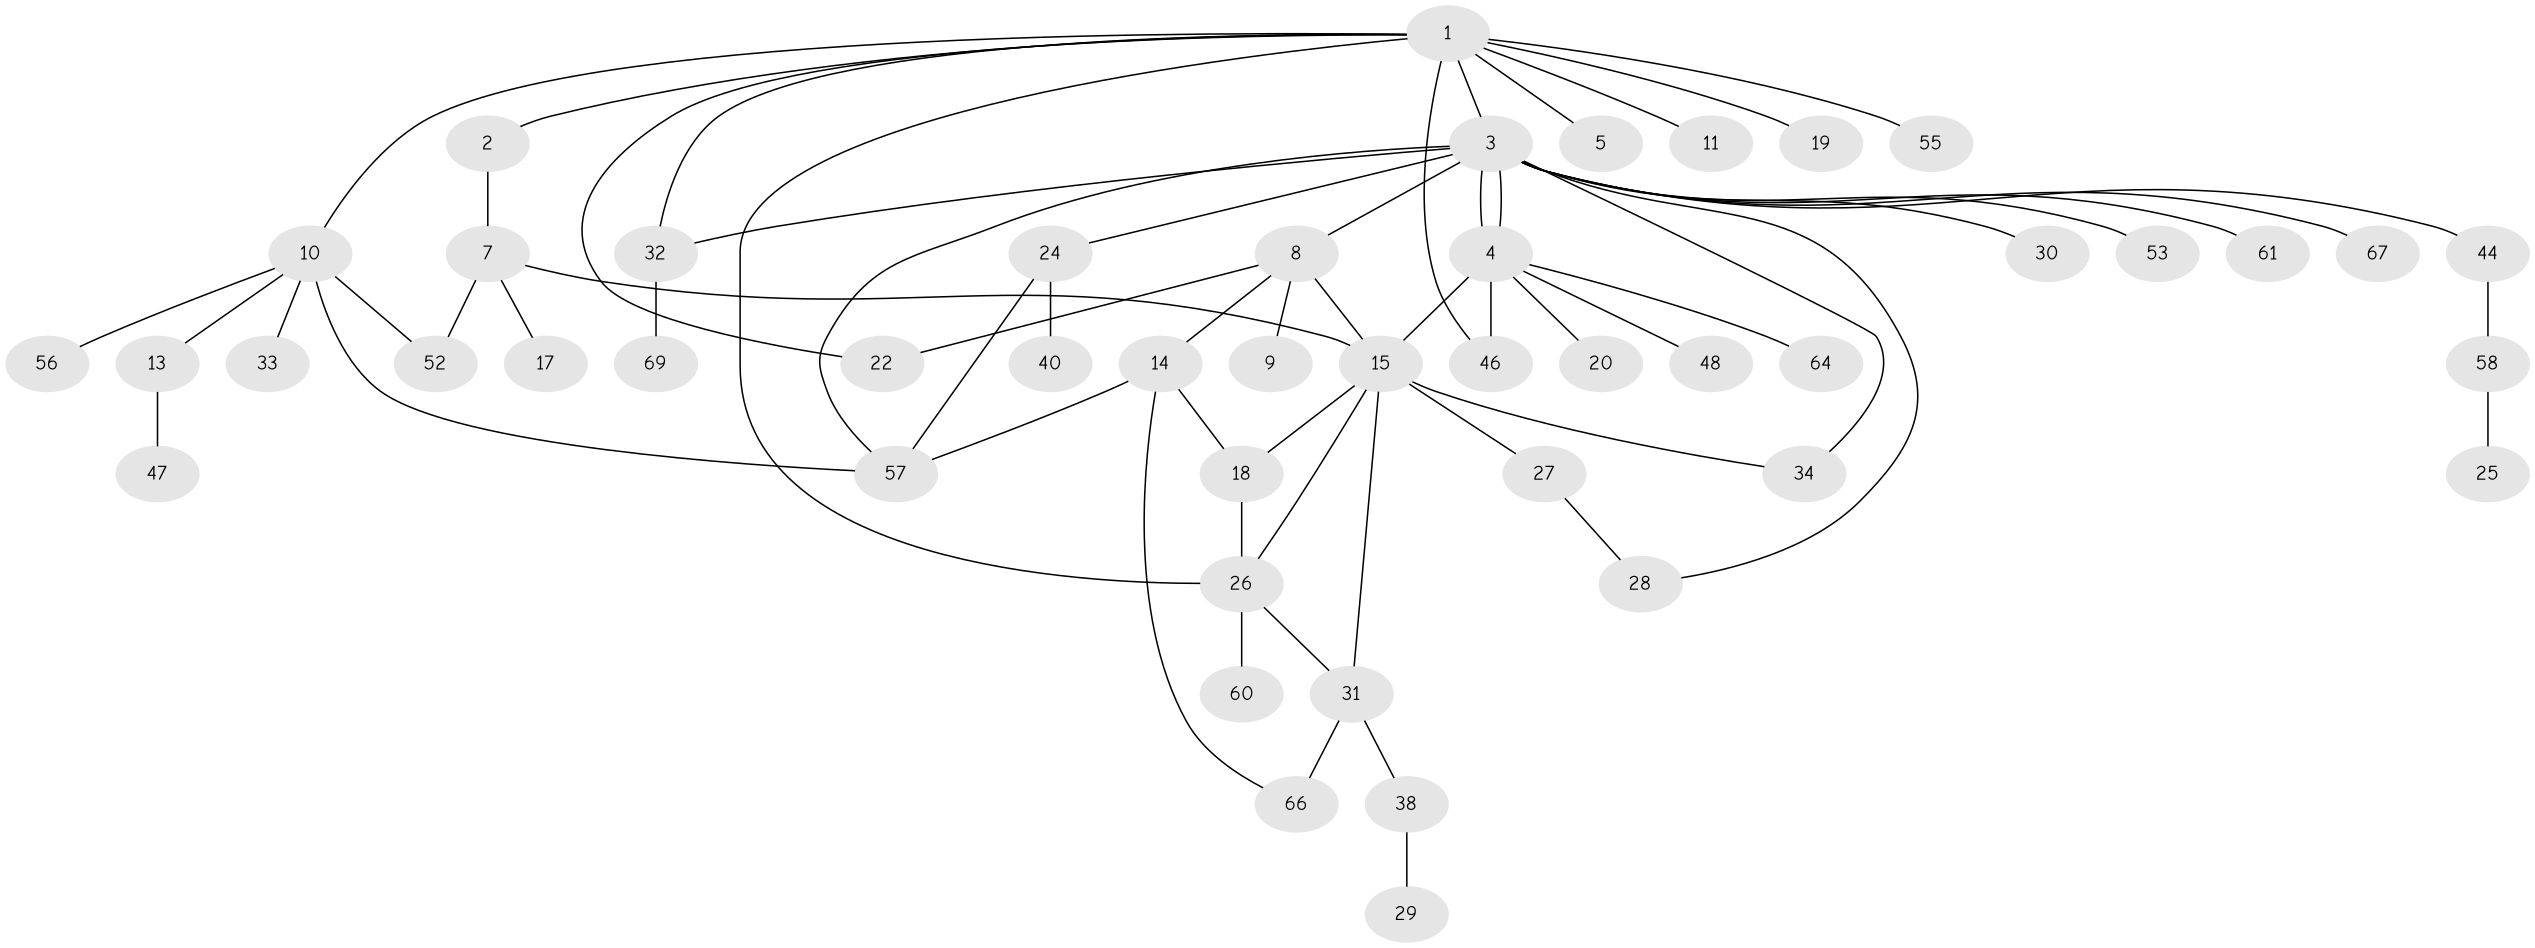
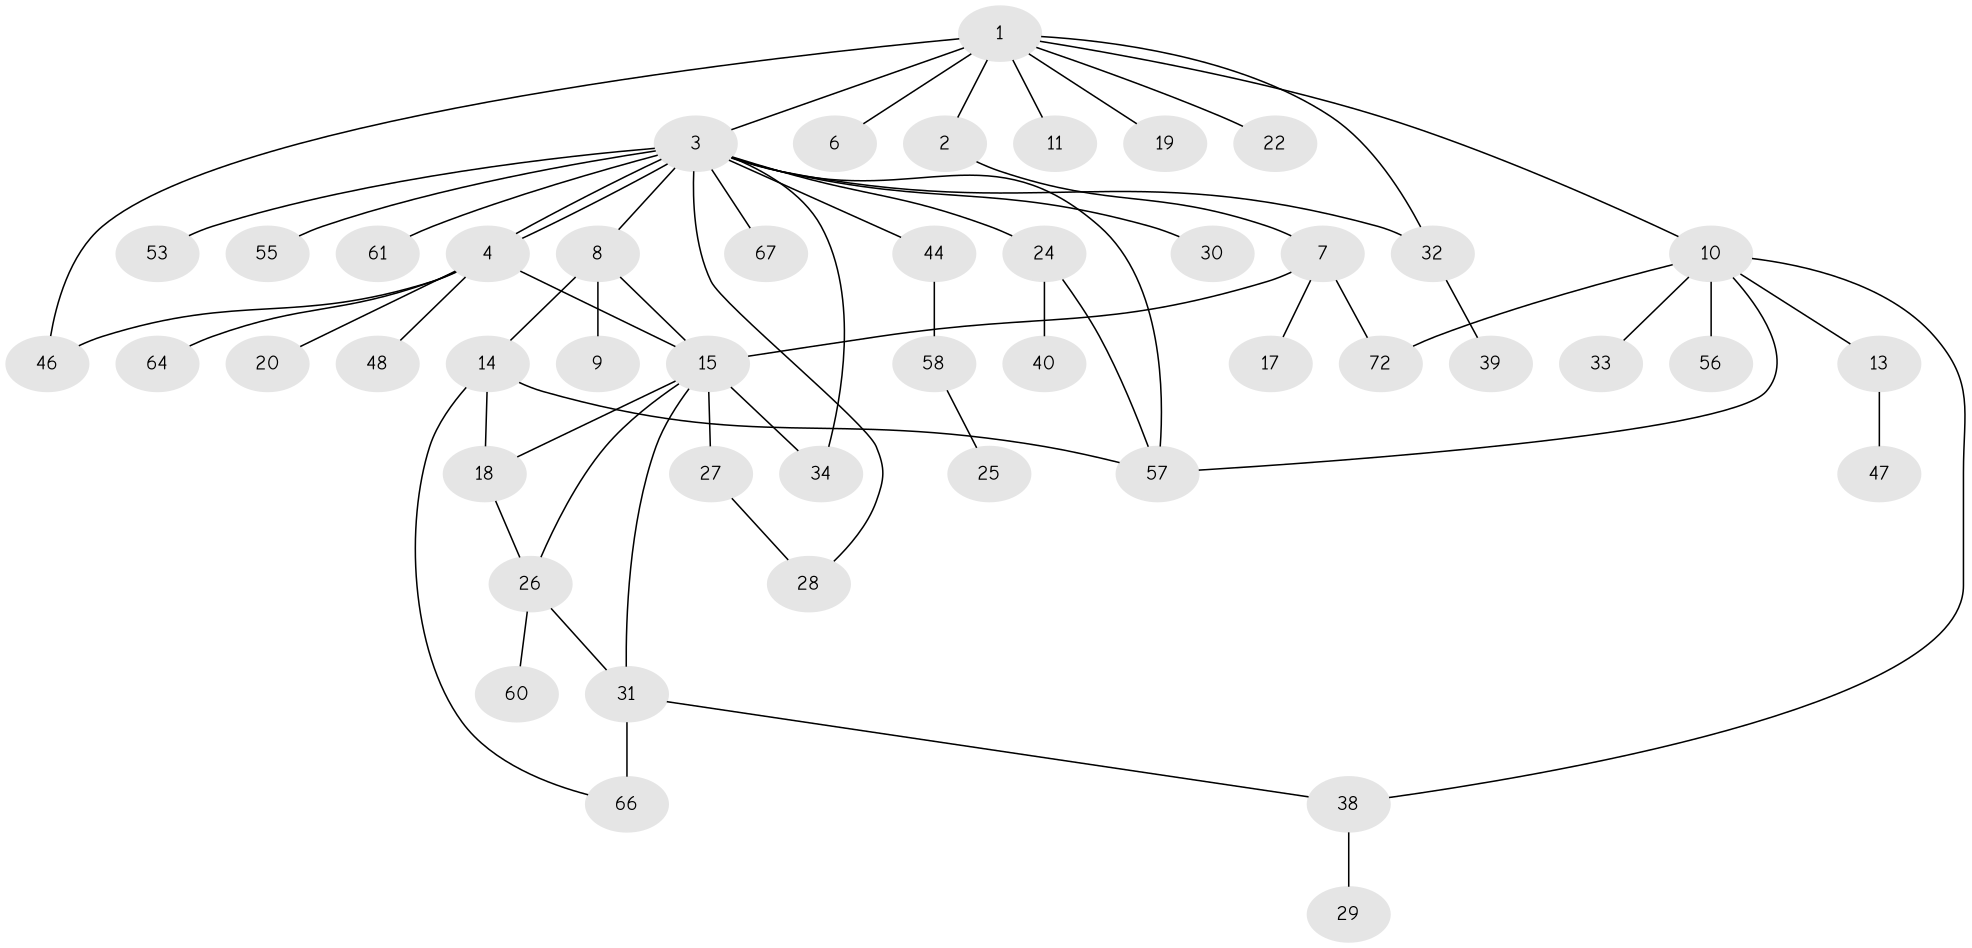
(1697, 71) -> (475, 185)
(1601, 144) -> (835, 144)
(770, 198) -> none
(1089, 309) -> none
(436, 364) -> (1381, 364)
(656, 364) -> (1491, 364)
none -> (1913, 653)
